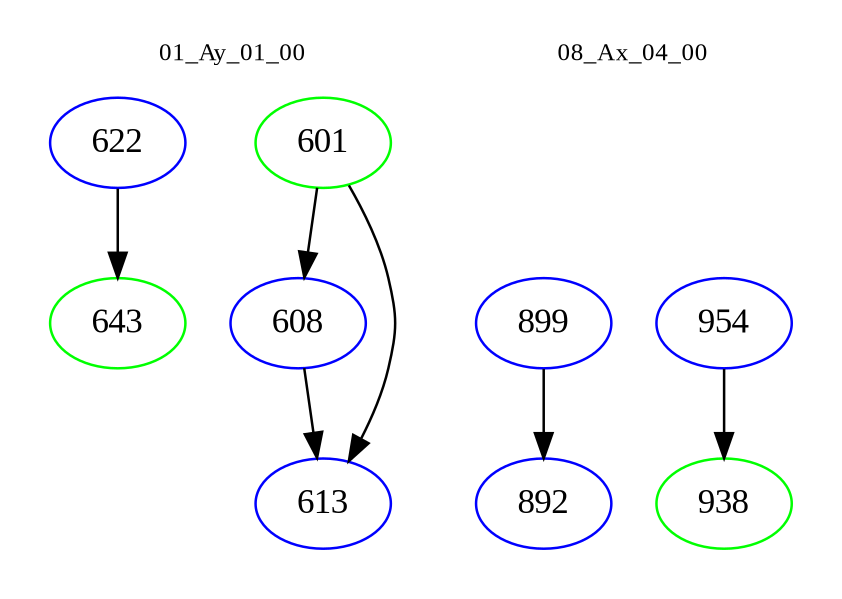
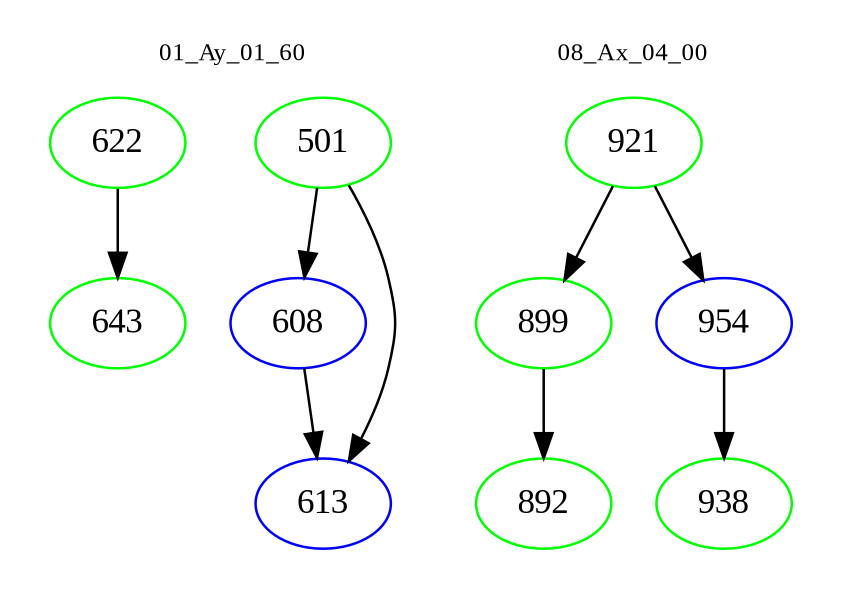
(233, 54) -> (233, 54)
(118, 143) -> (118, 143)
(323, 143) -> (323, 143)
none -> (634, 143)
(544, 323) -> (544, 323)
(544, 504) -> (544, 504)
